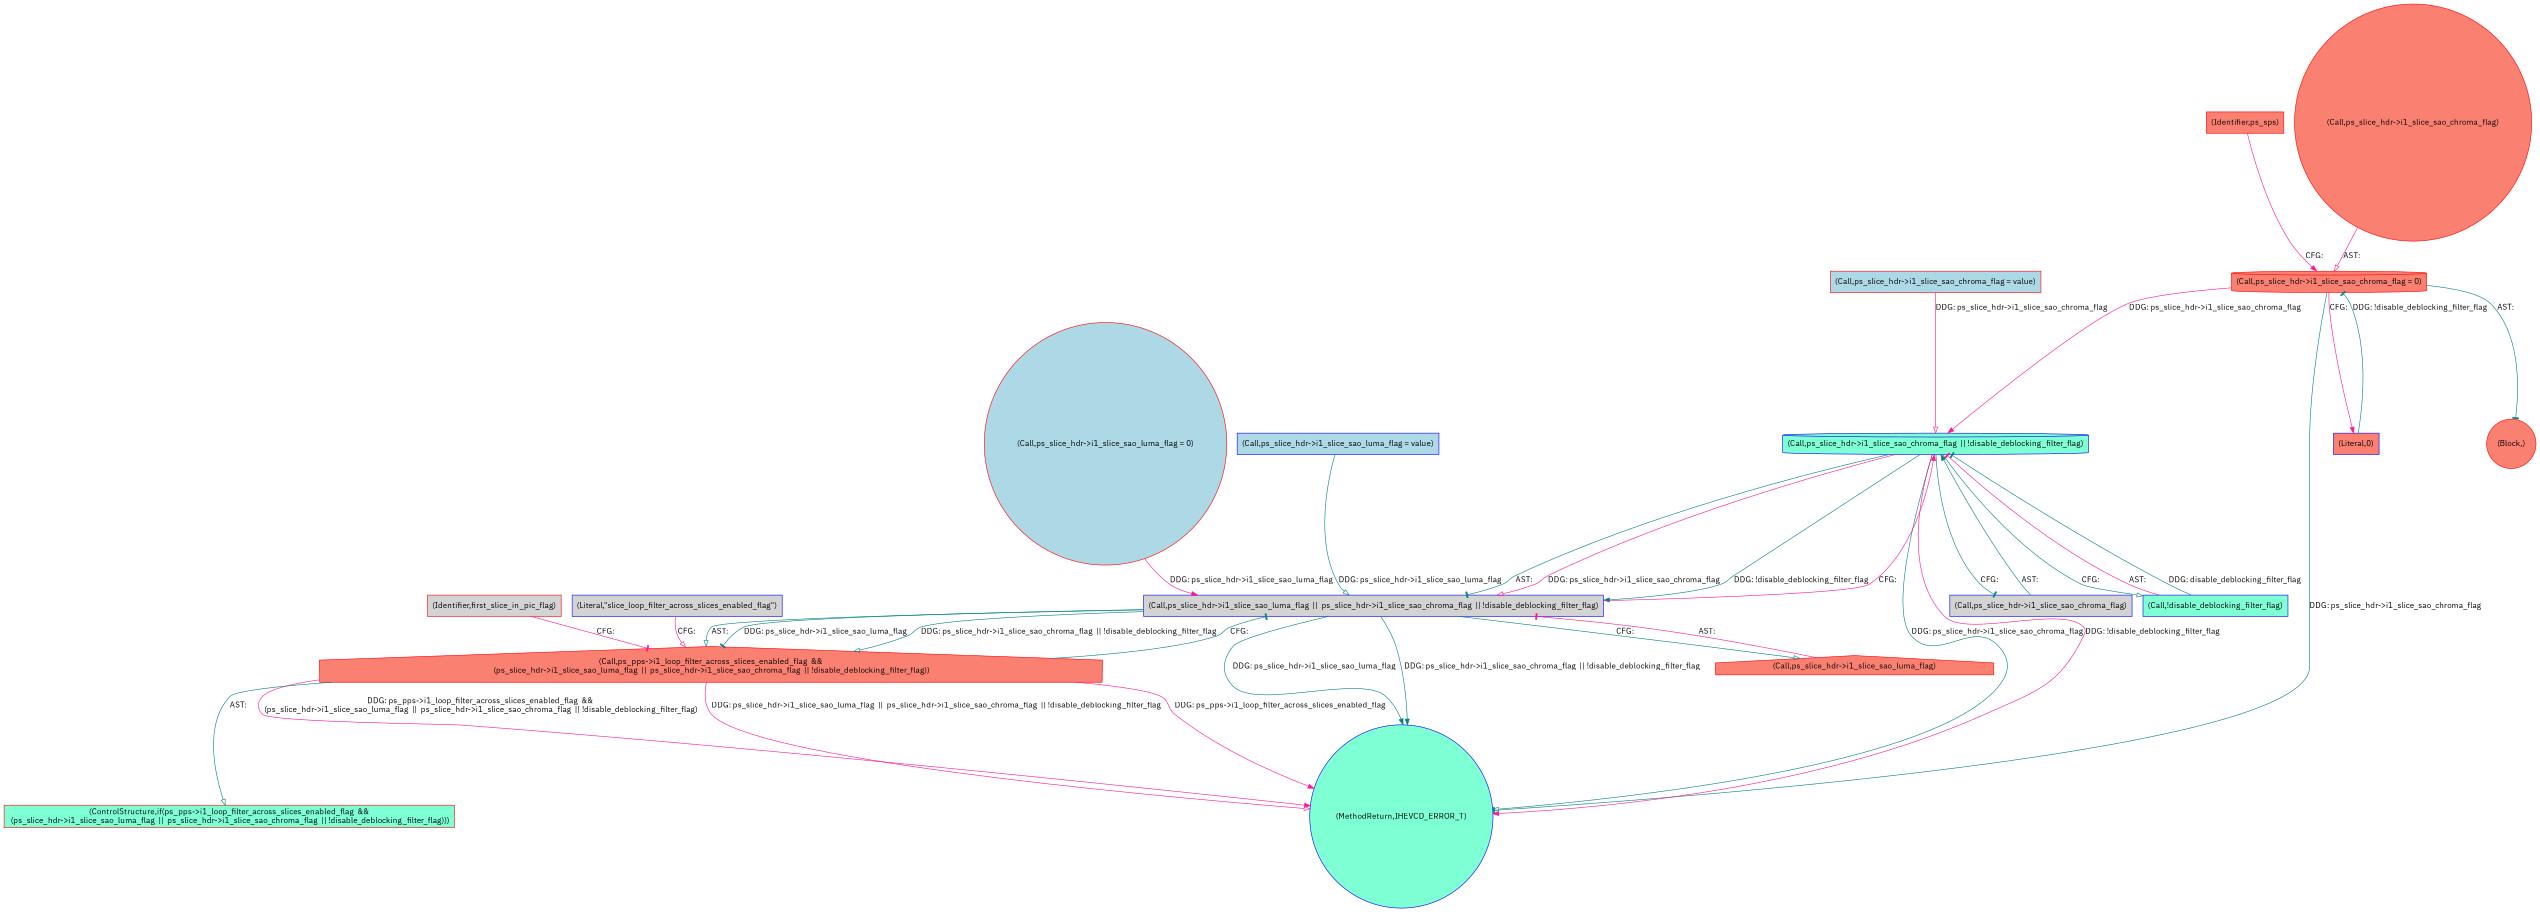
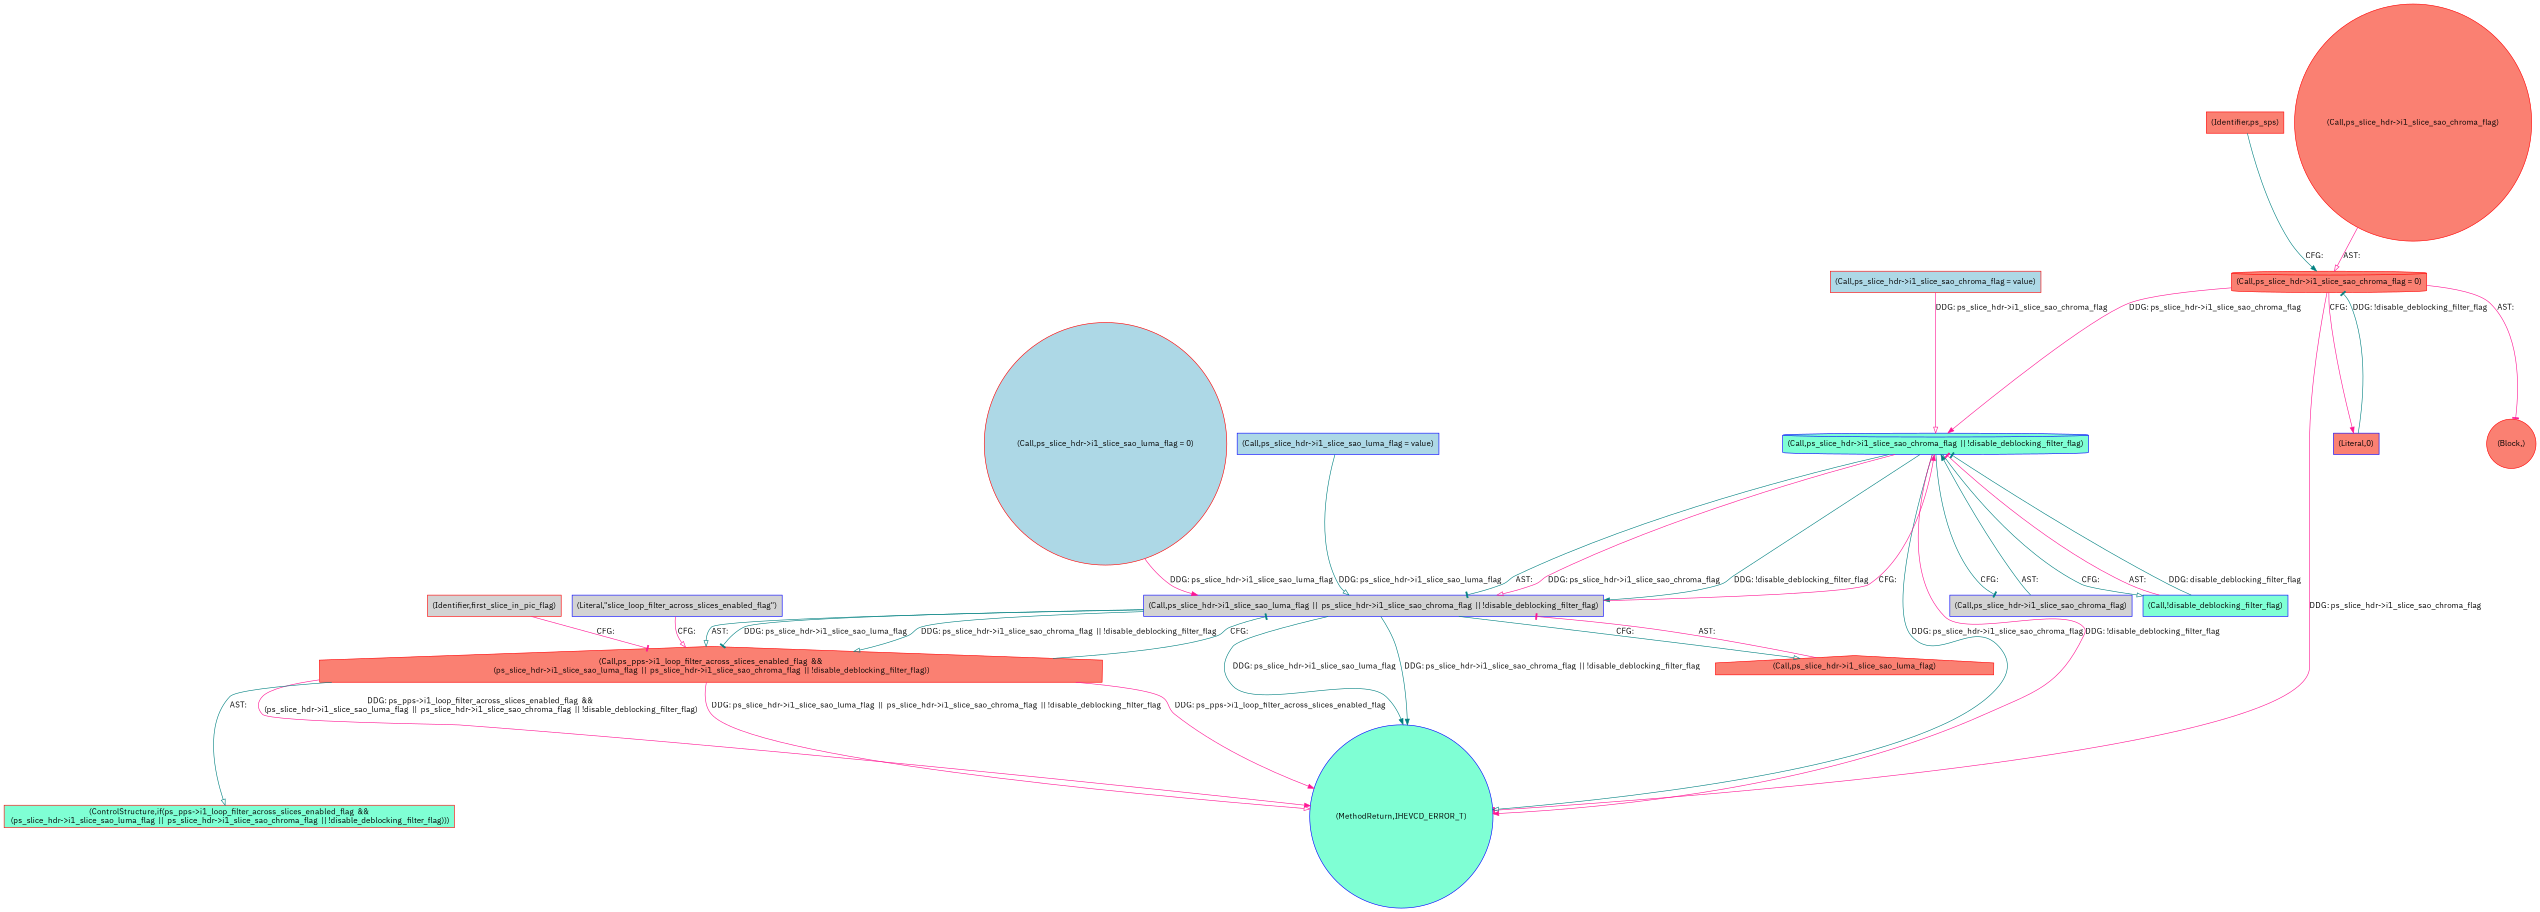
(2271, 205) -> (2271, 205)
(2505, 325) -> (2505, 325)
(2099, 746) -> (2099, 746)
